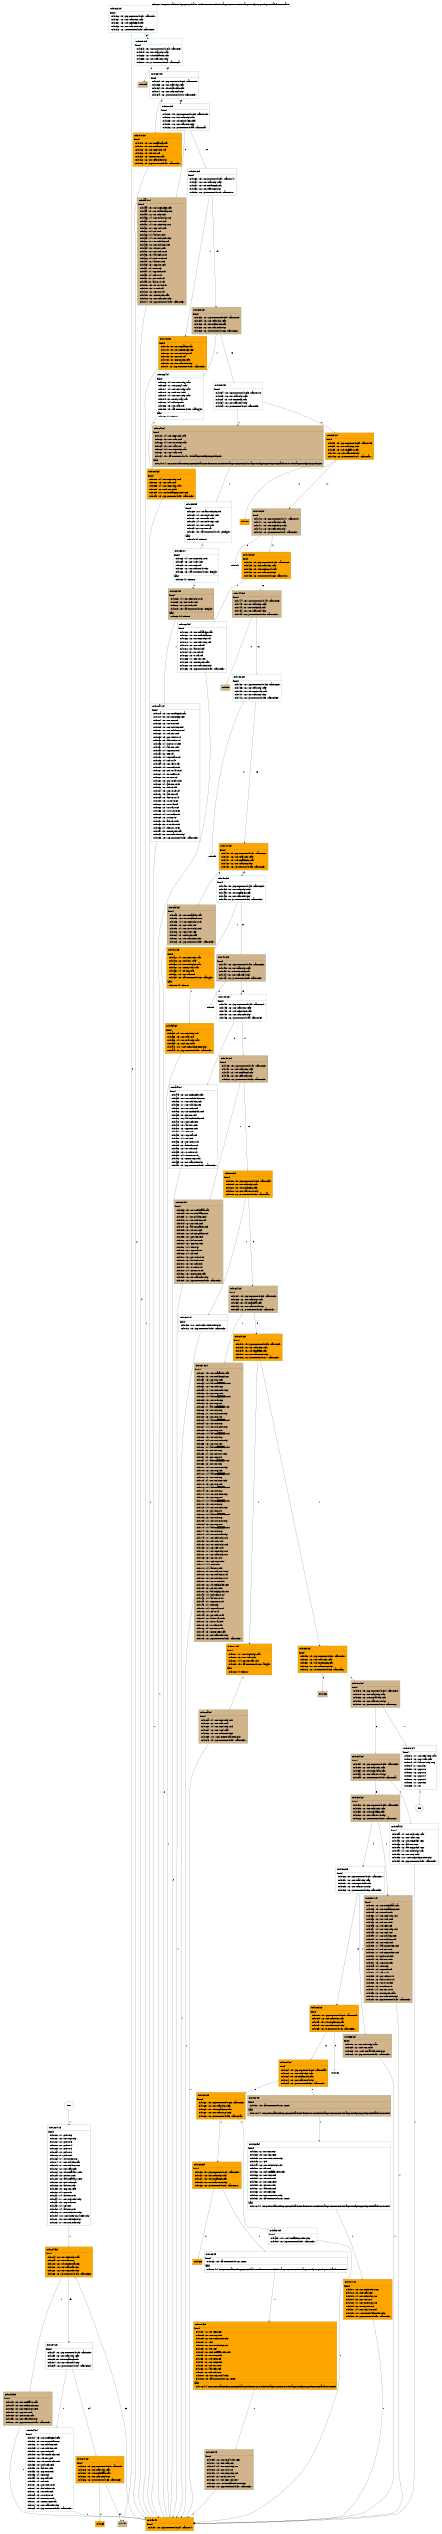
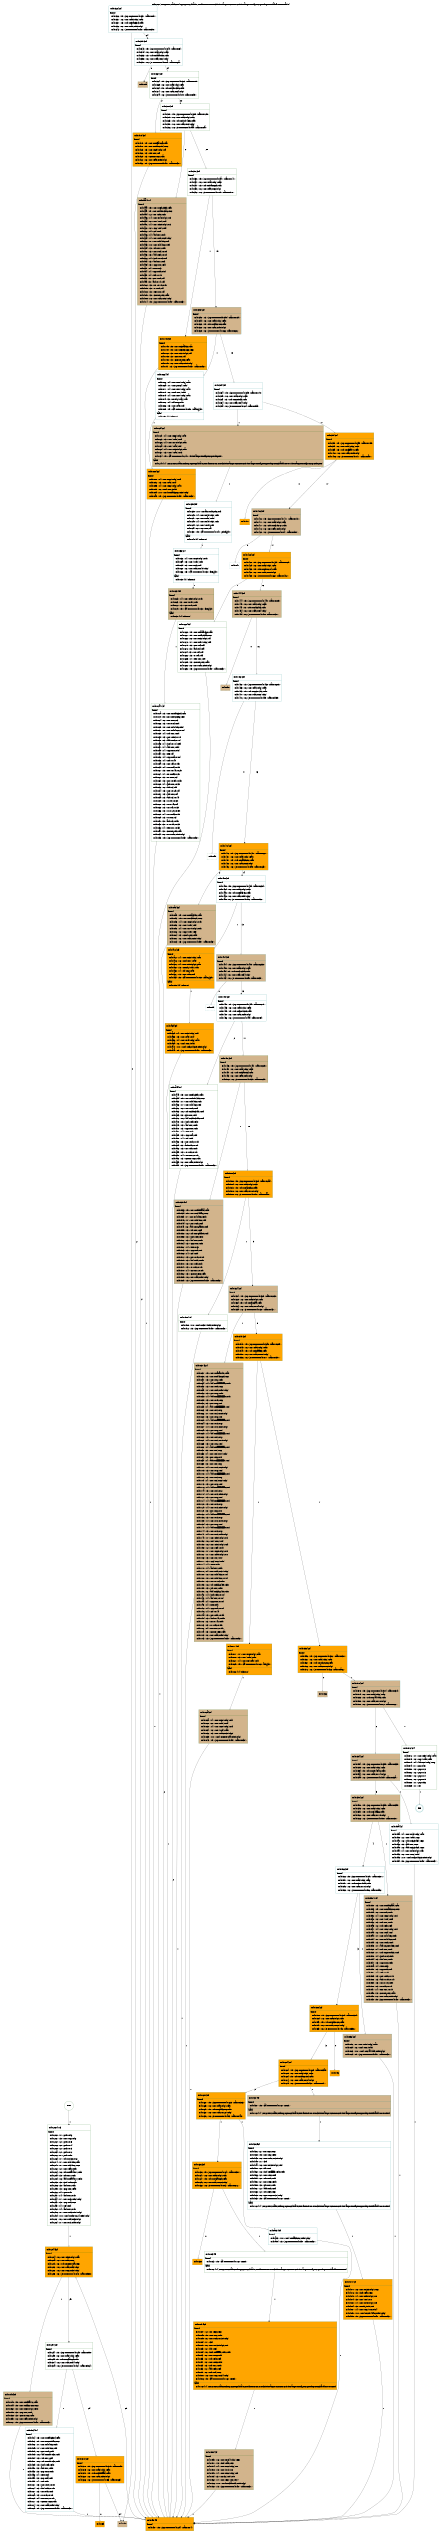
(335, 2073) -> (335, 2073)
